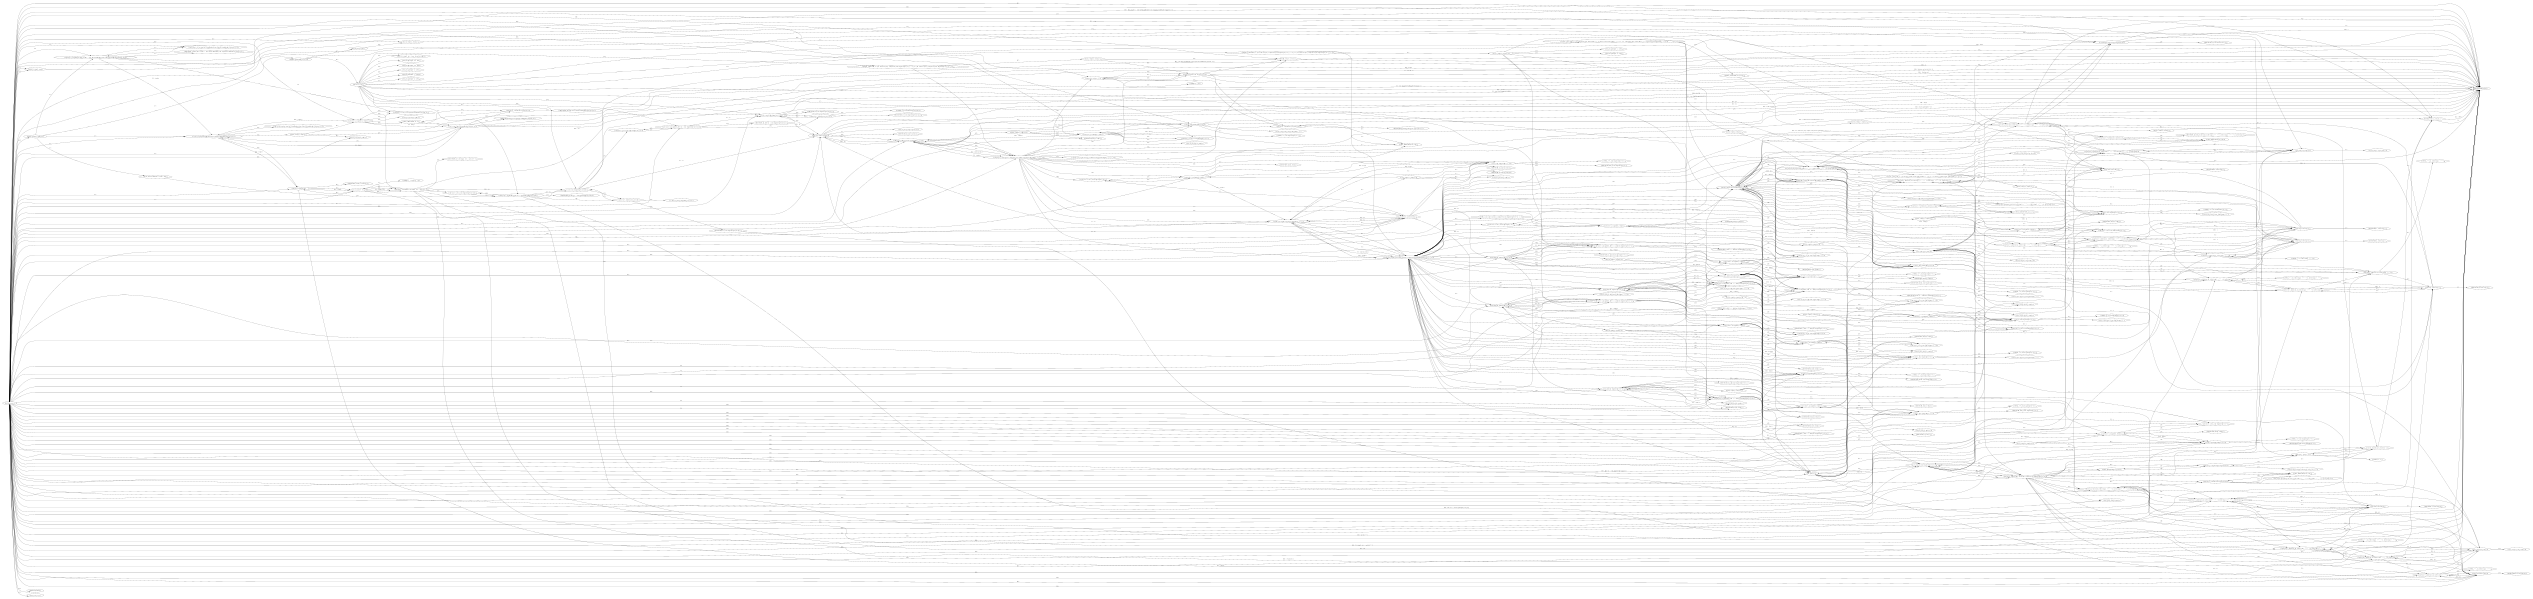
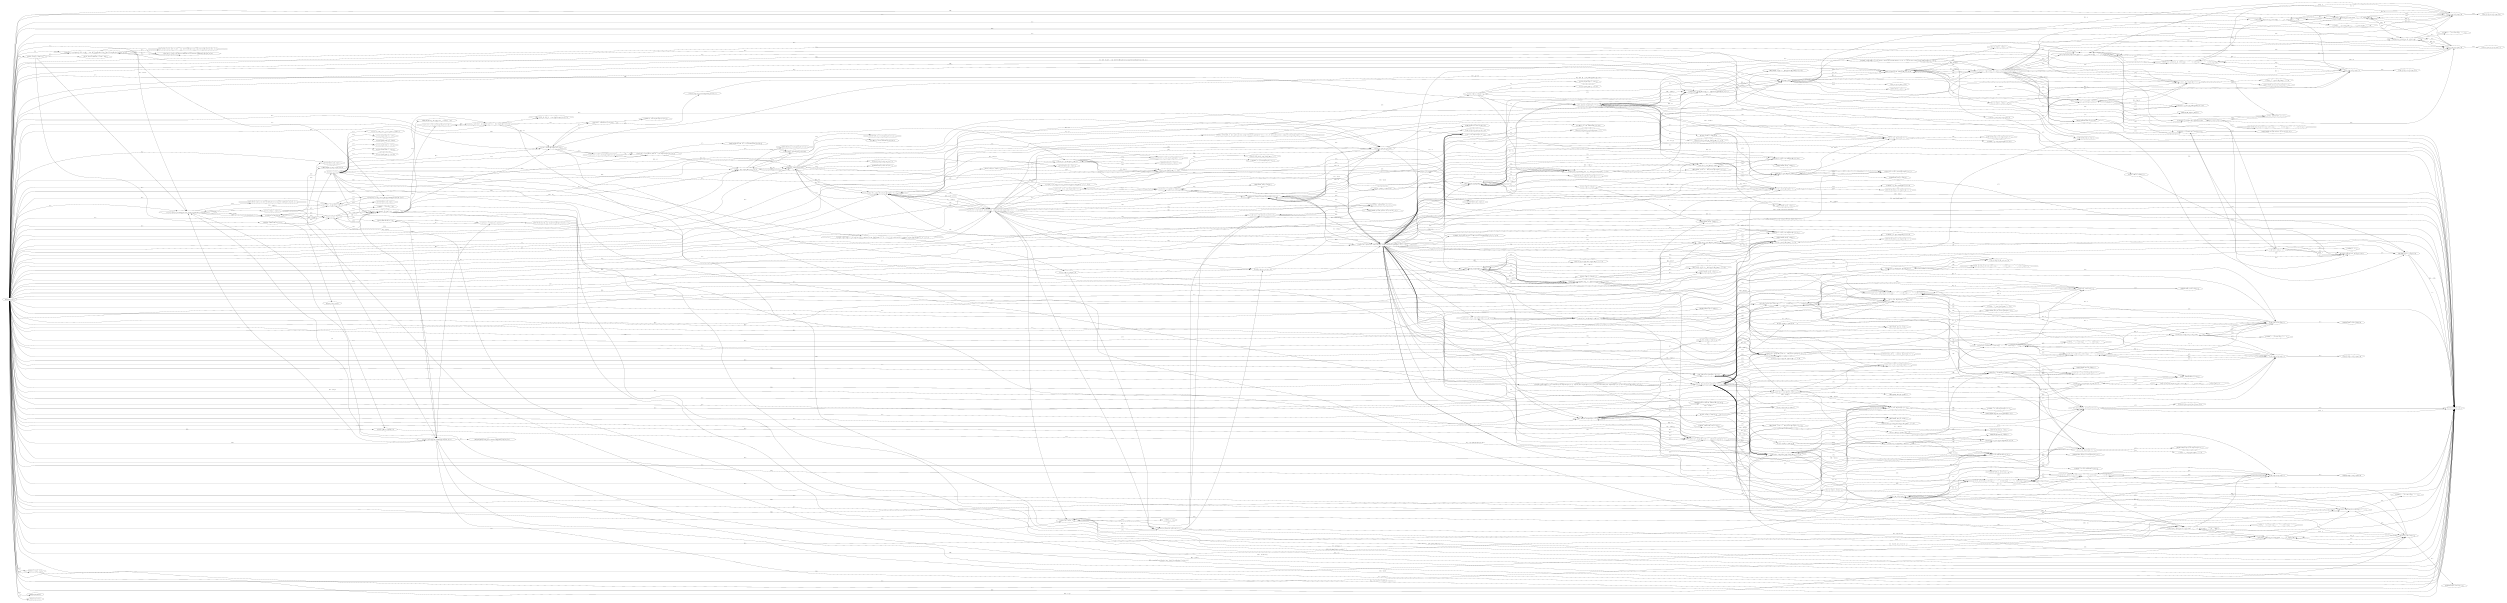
(329, 195) -> (165, 120)
